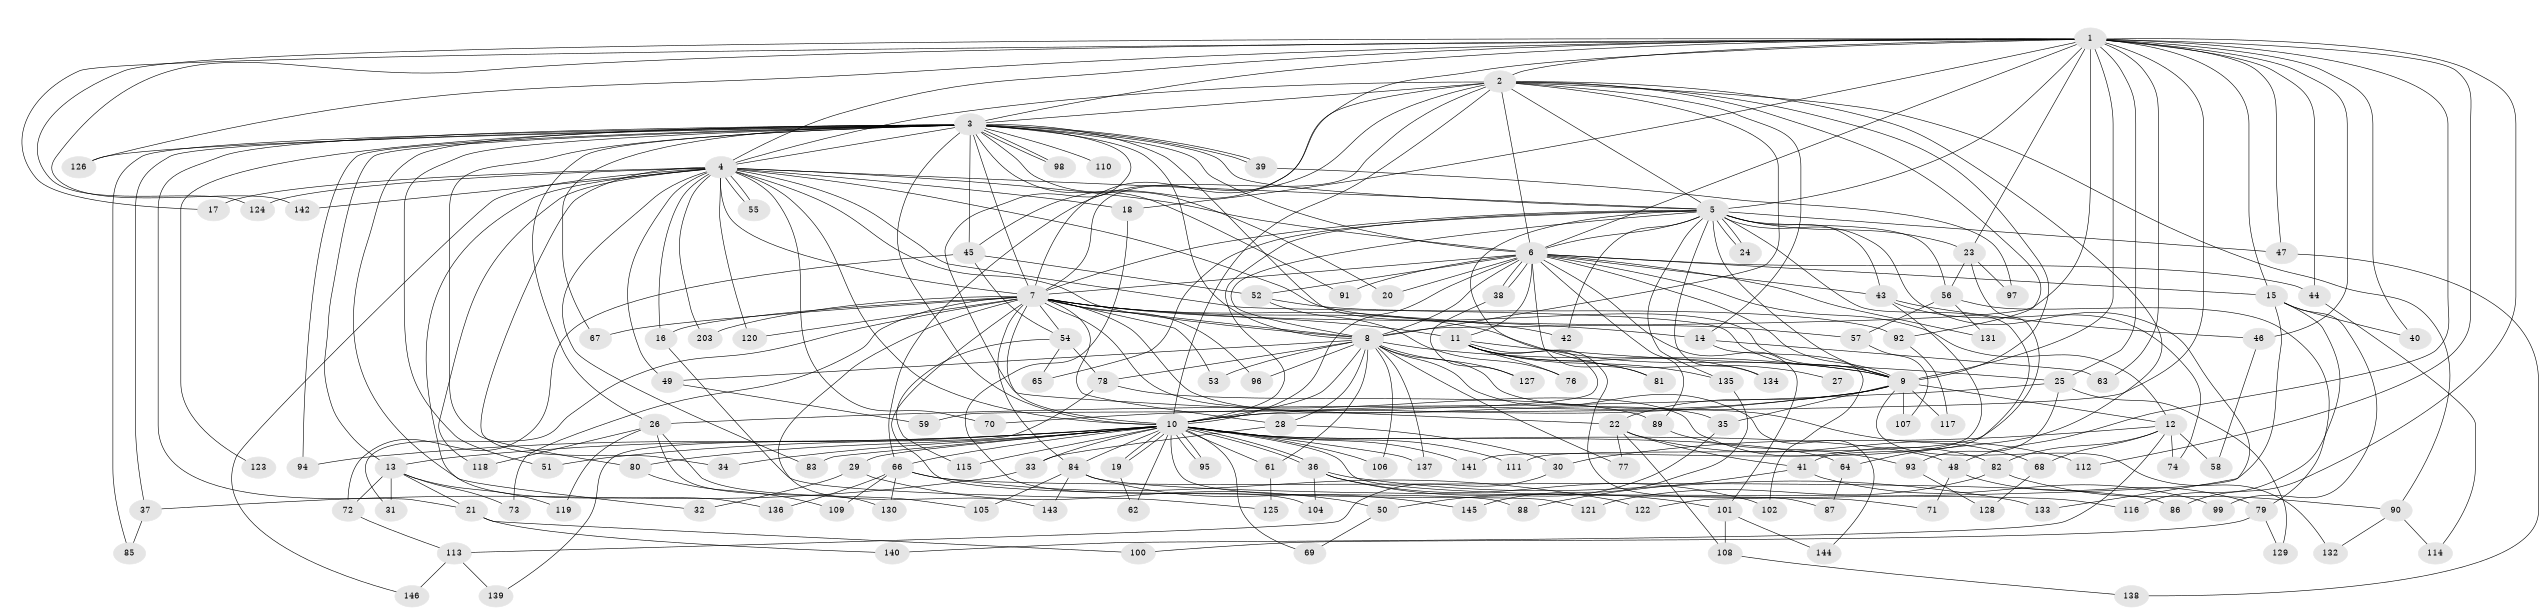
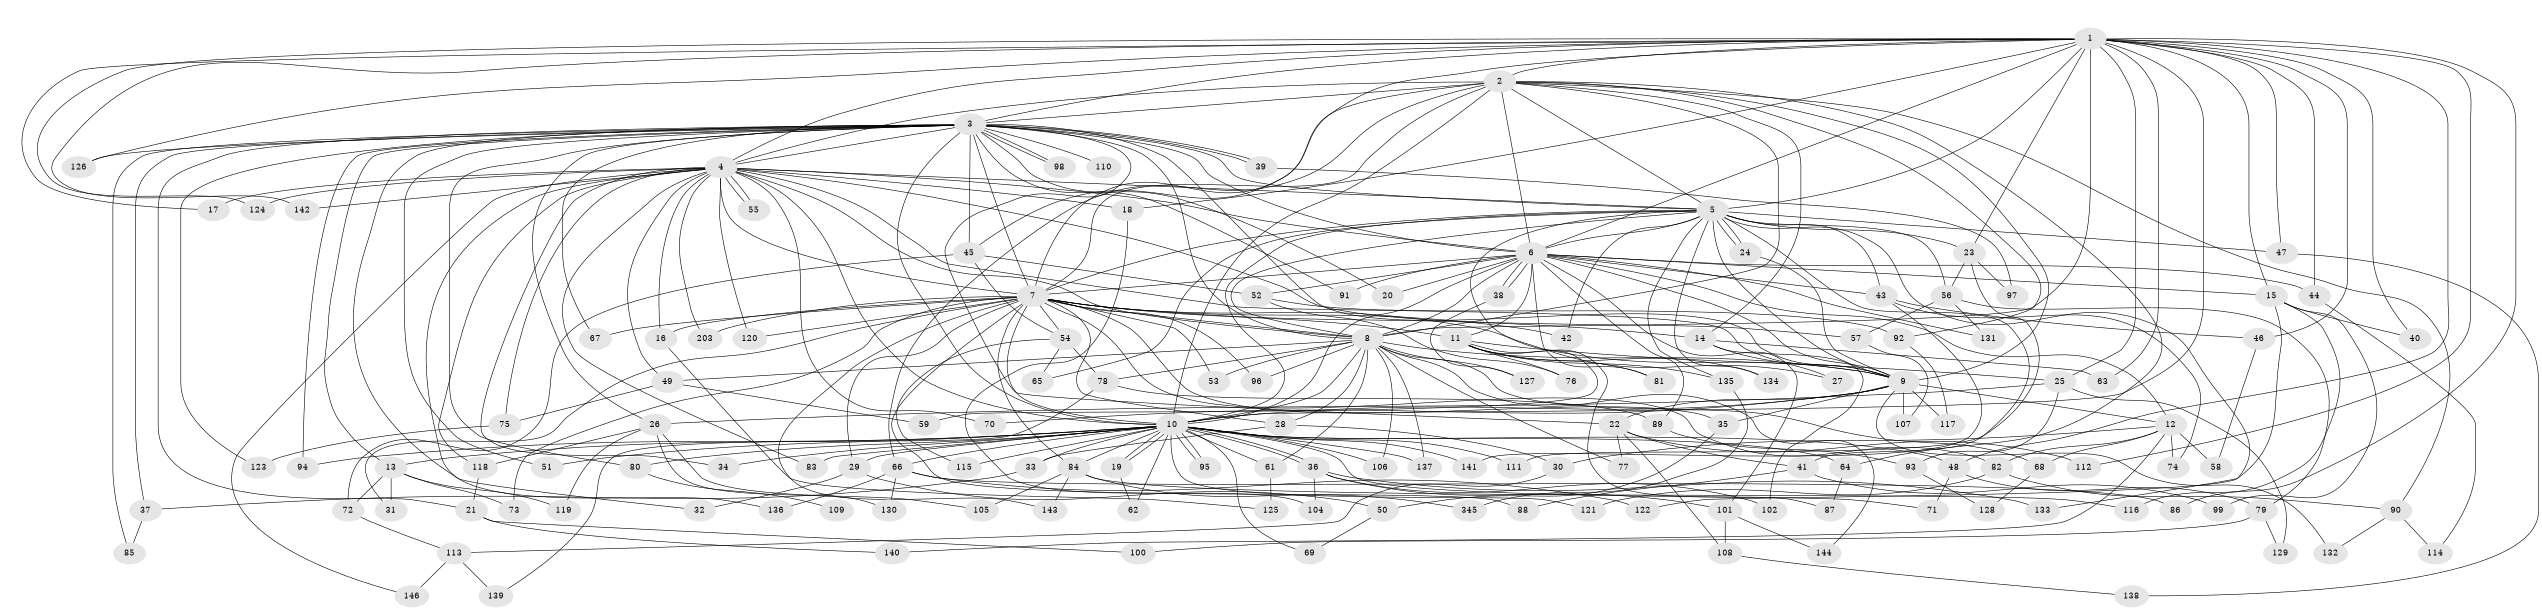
(2113, 281) -> (1822, 309)
none -> (913, 355)
none -> (1749, 356)
none -> (505, 425)
(872, 486) -> none
(431, 489) -> (476, 489)
(1470, 511) -> (1470, 511)
